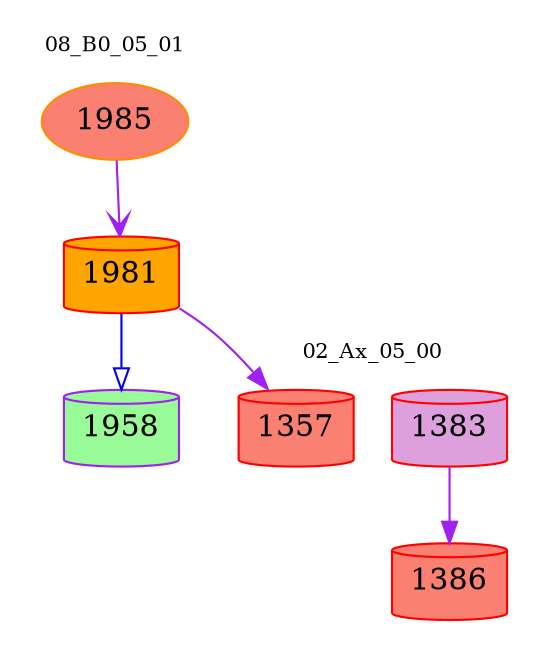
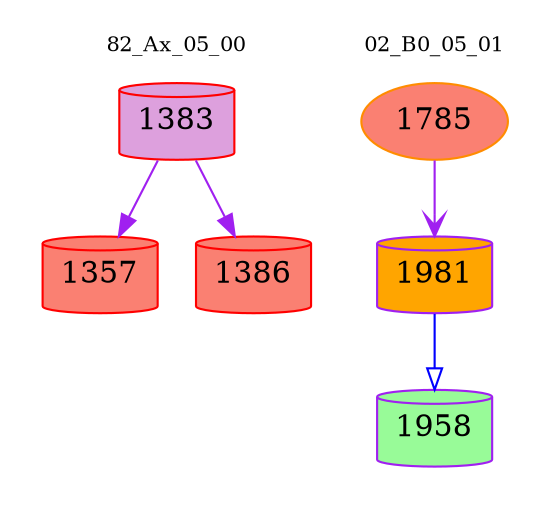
(115, 46) -> (435, 46)
(115, 121) -> (435, 121)
(121, 275) -> (435, 275)
(235, 352) -> (143, 189)
(373, 353) -> (177, 46)
